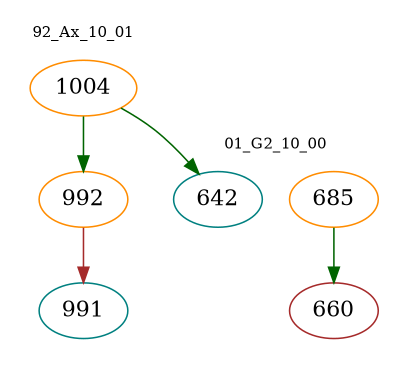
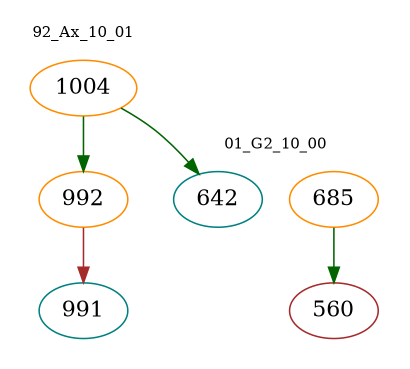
(334, 311) -> (334, 311)
